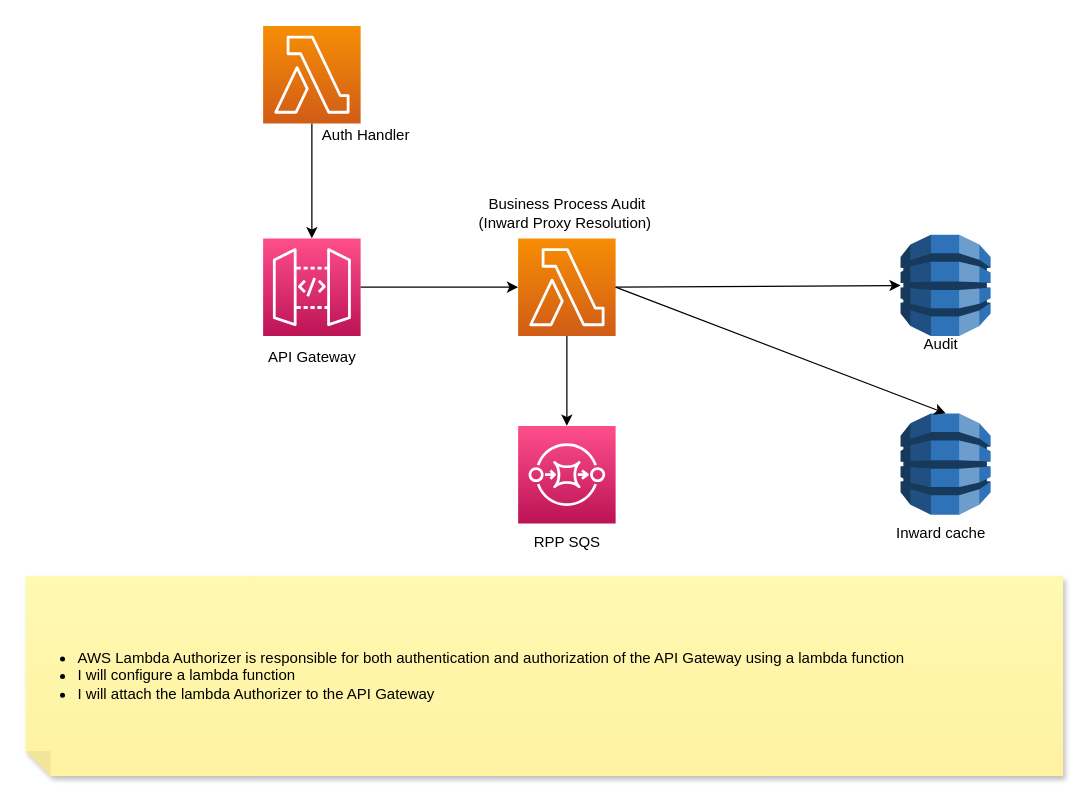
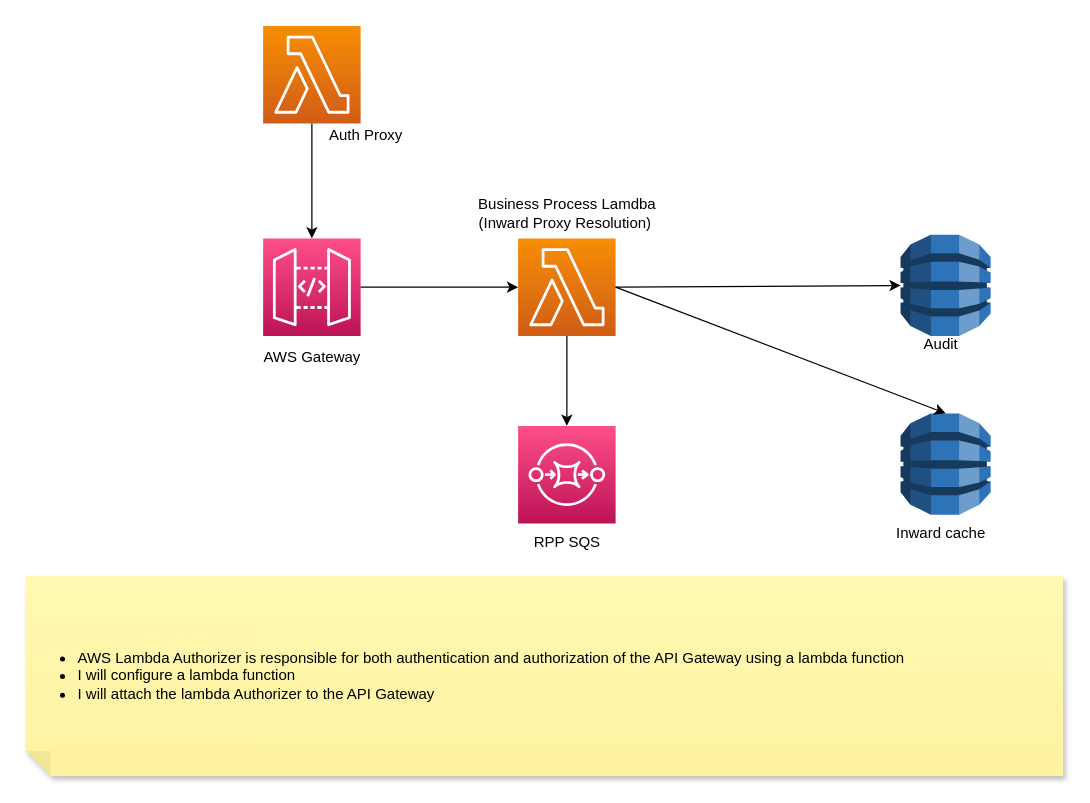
(366, 136) -> (366, 136)
(568, 213) -> (568, 213)
(313, 357) -> (313, 357)
